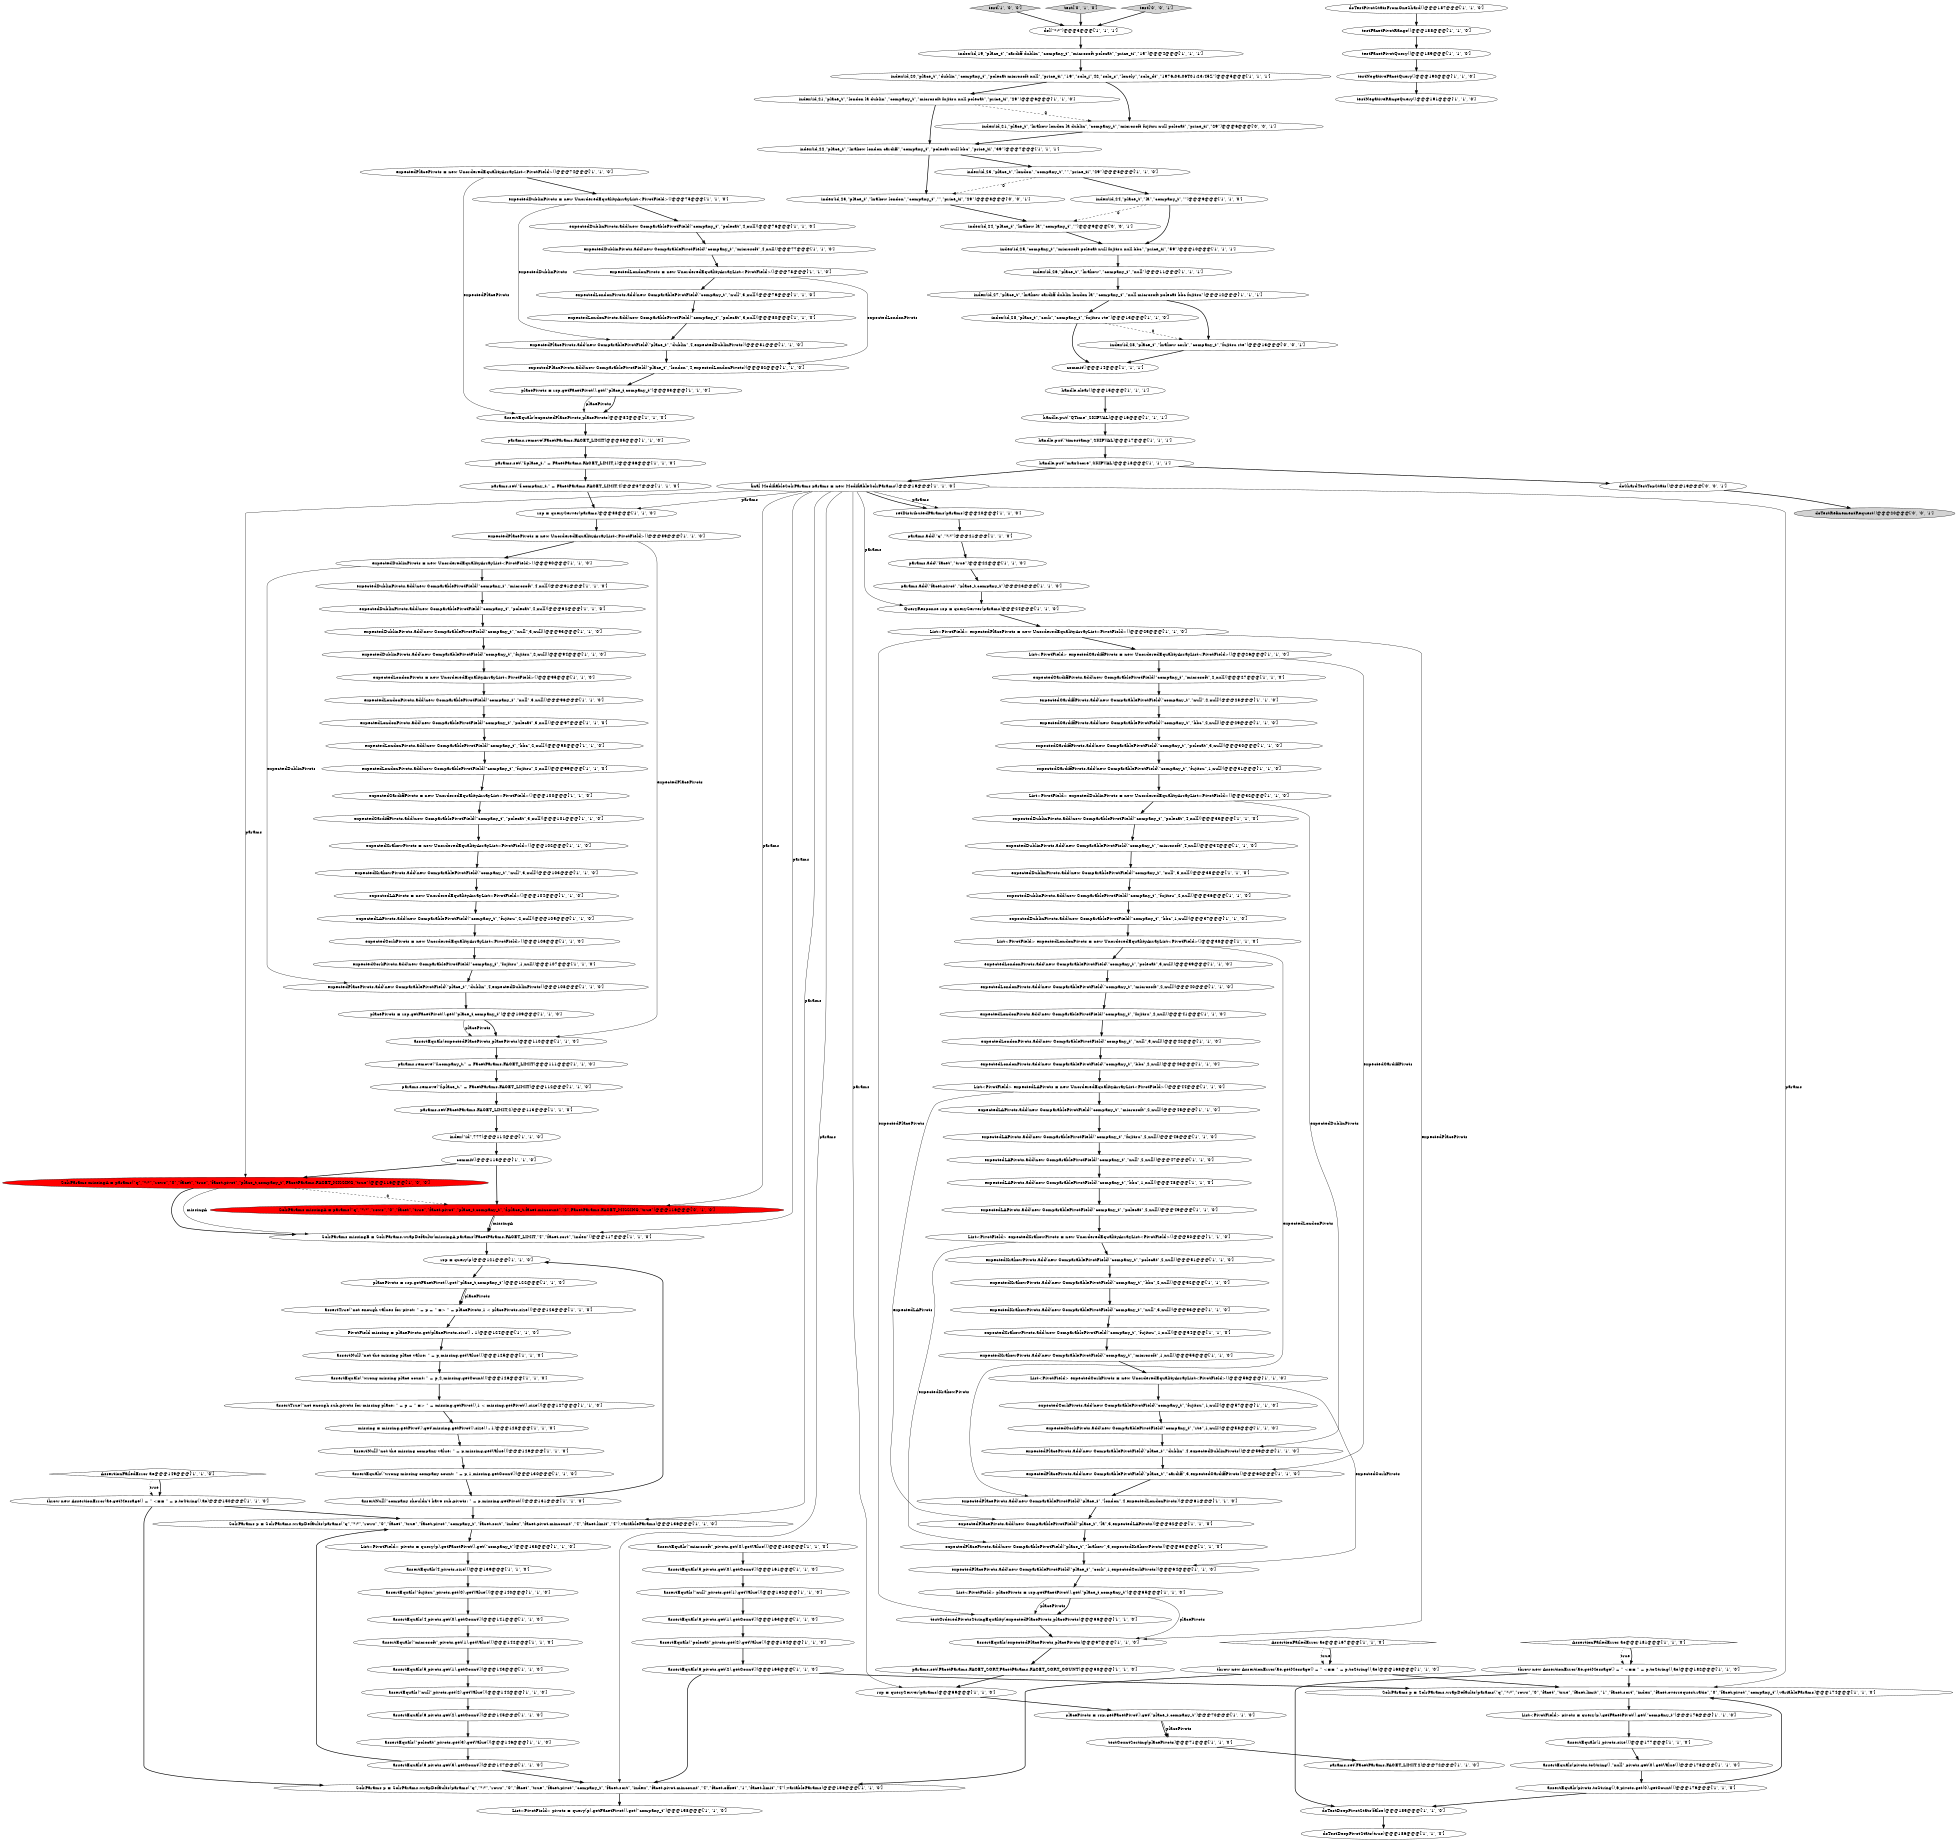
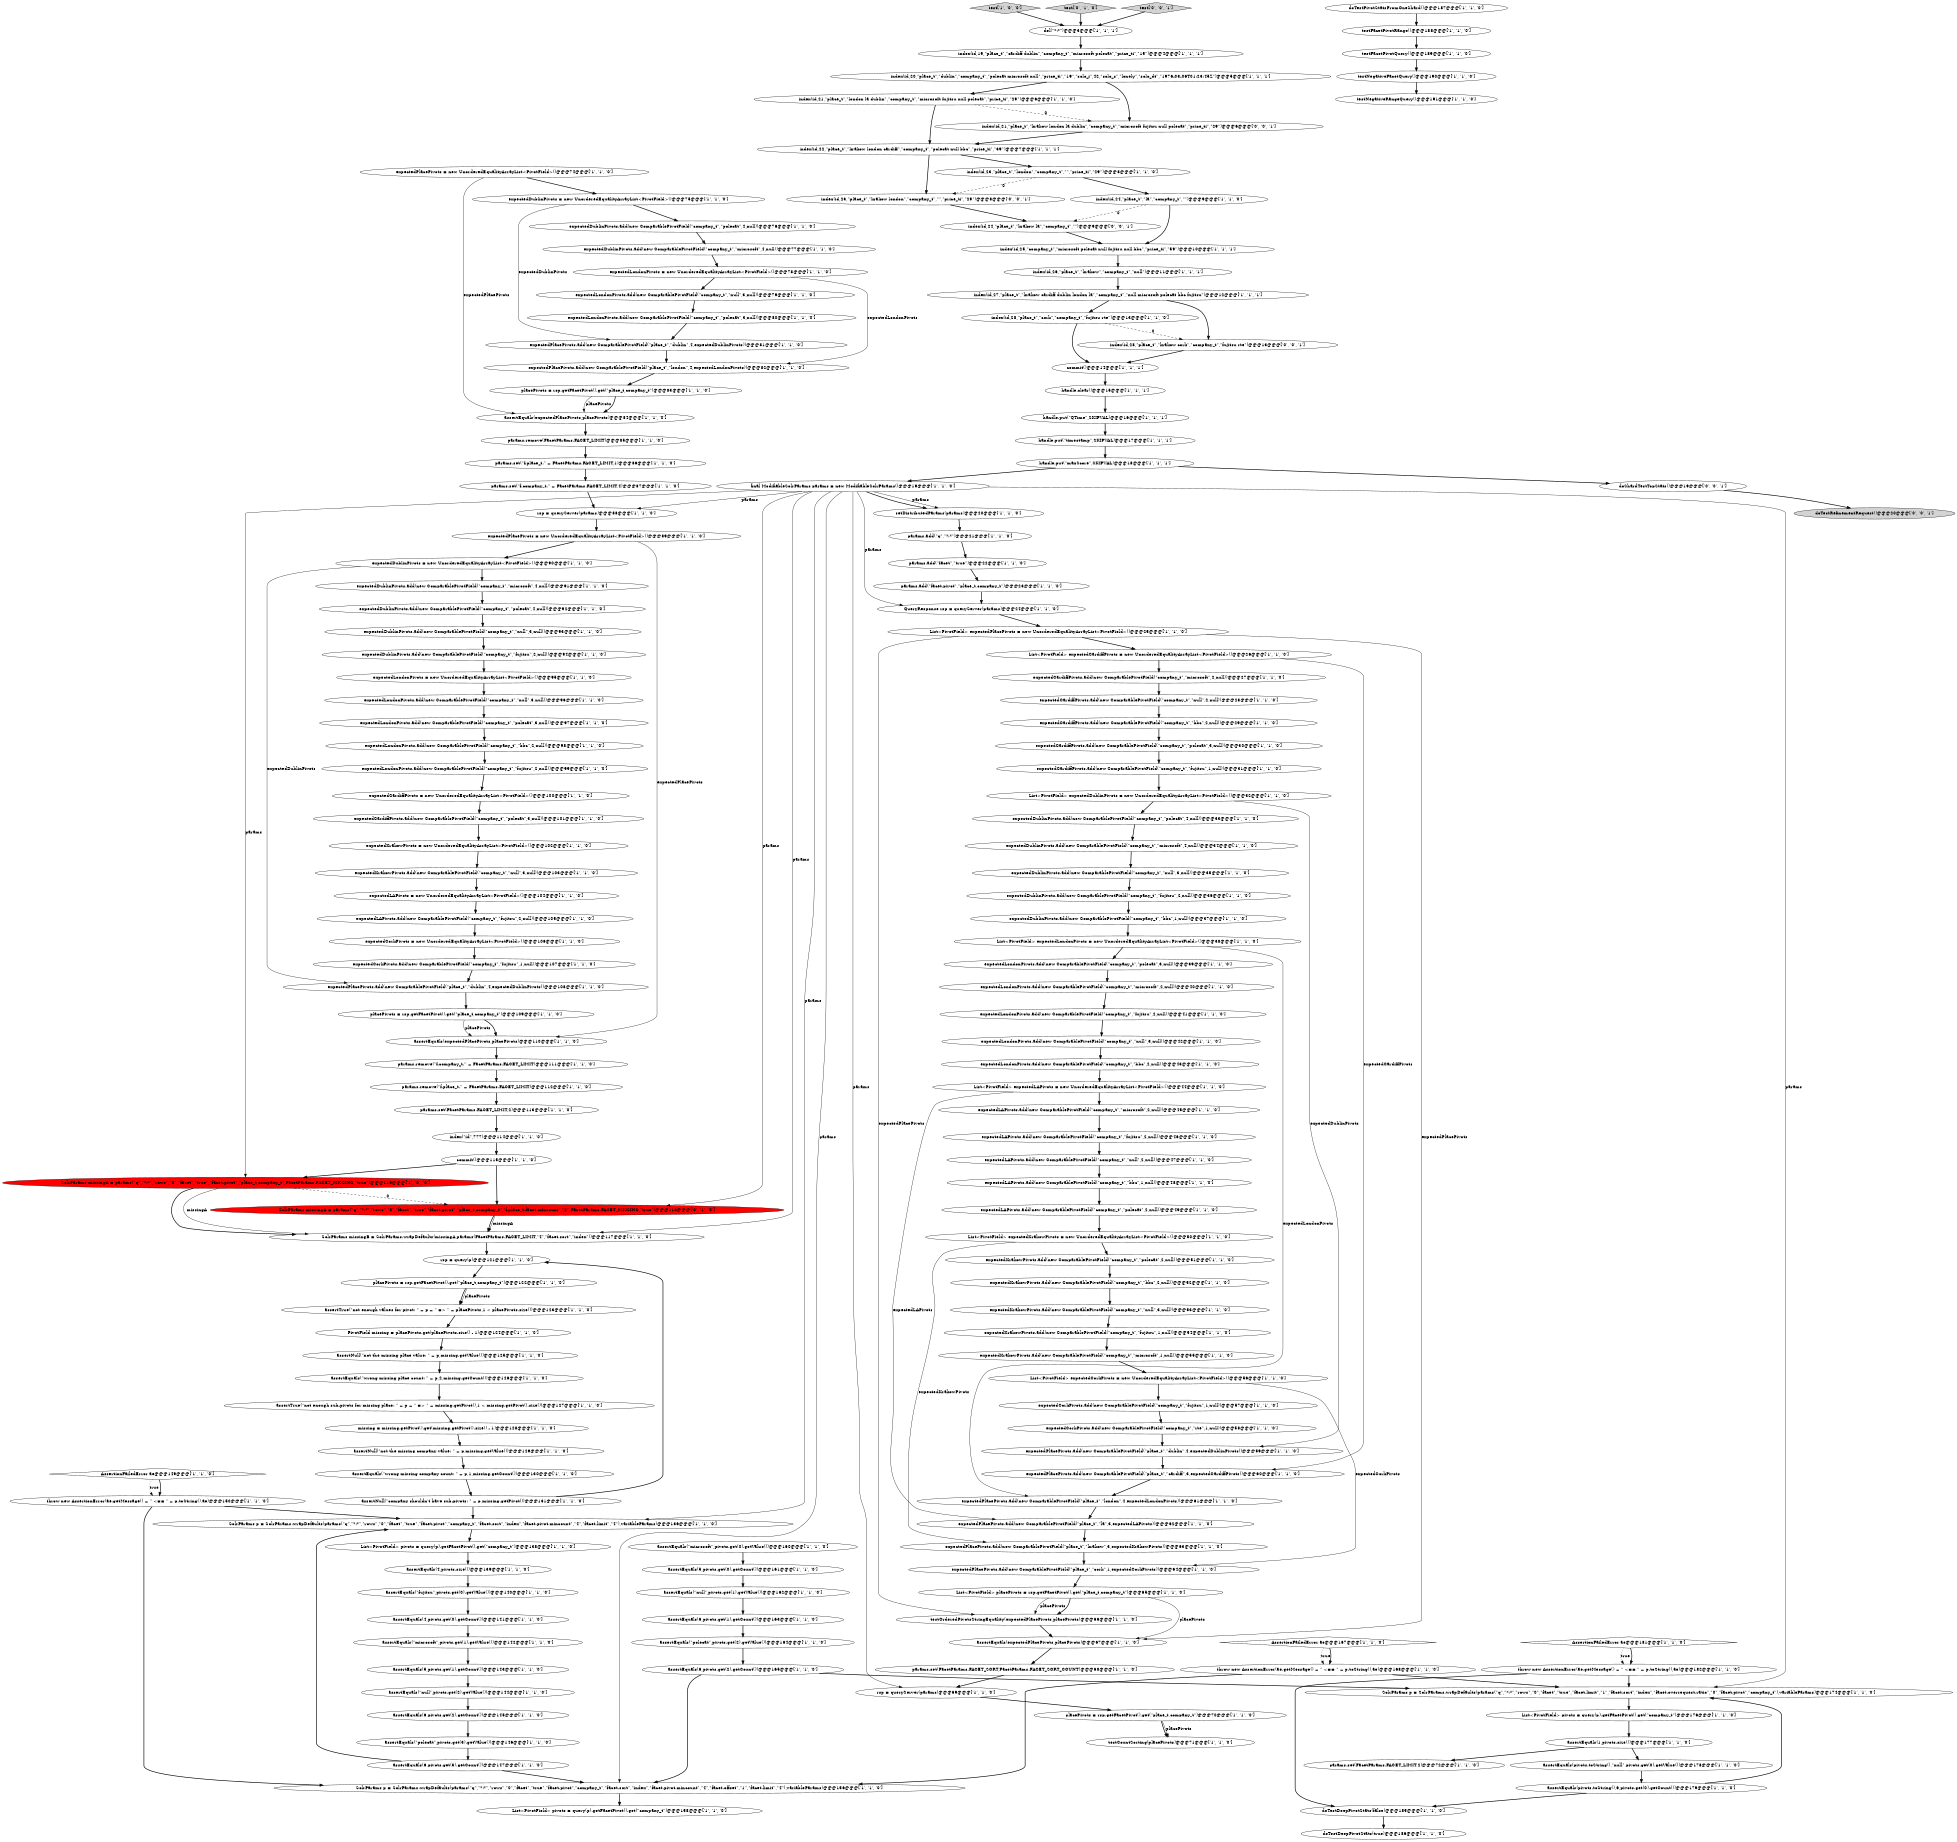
none -> (1105, 378)
(1285, 1754) -> (1519, 1754)
